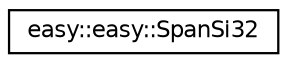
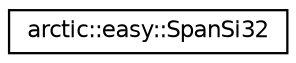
(144, 32) -> (148, 32)
